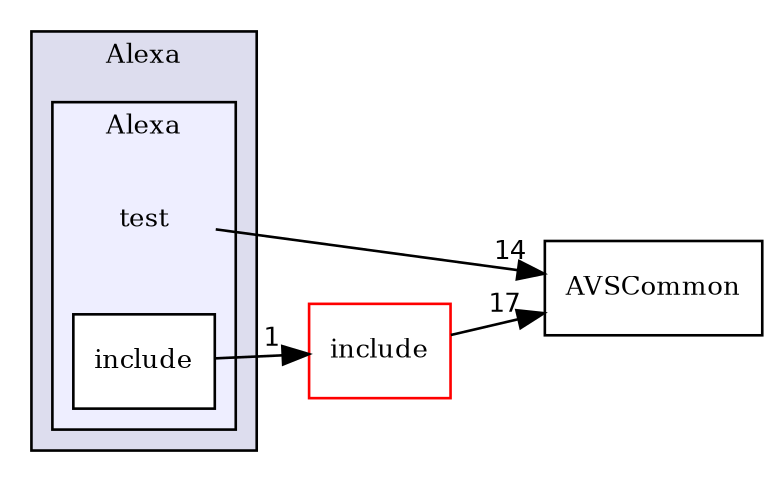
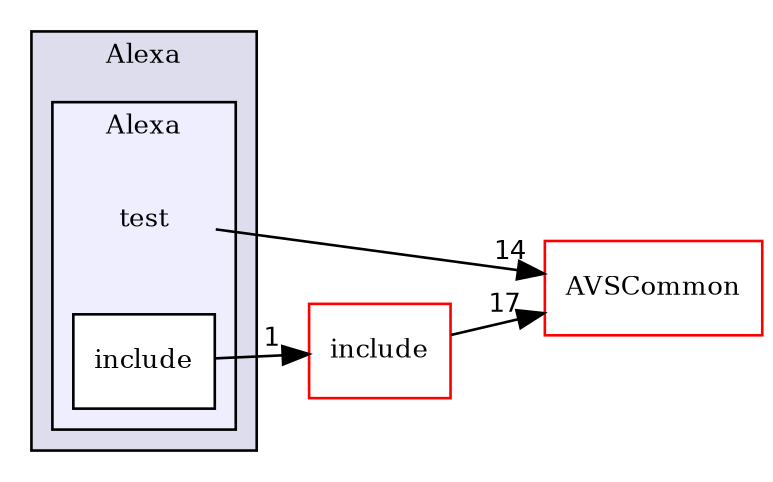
(654, 288) -> (654, 288)
